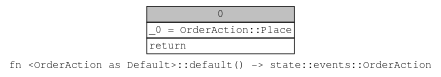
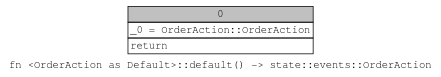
(221, 30) -> (221, 30)
